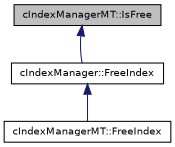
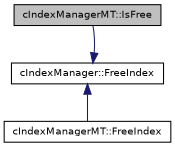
(81, 50) -> (94, 39)
